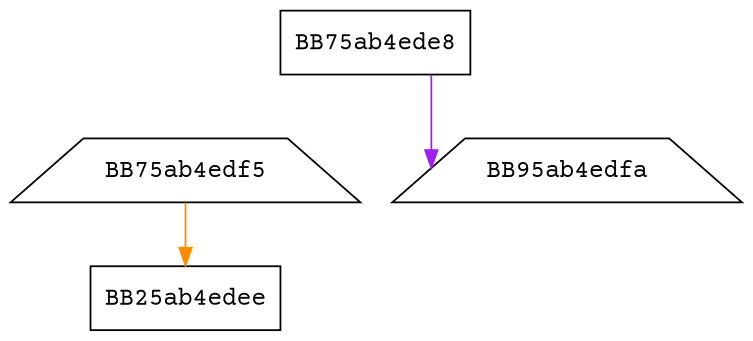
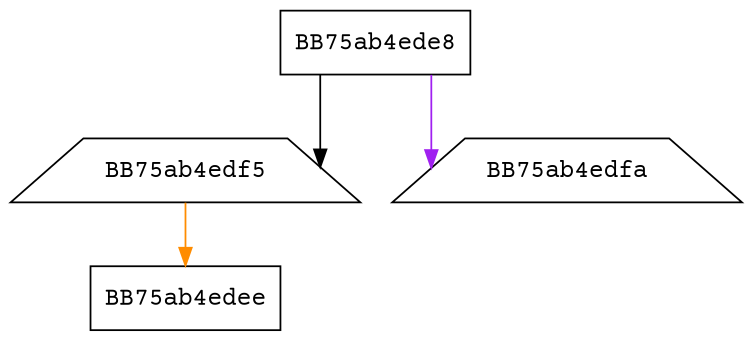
none -> (320, 112)
(567, 170) -> (567, 170)
(185, 298) -> (185, 298)
